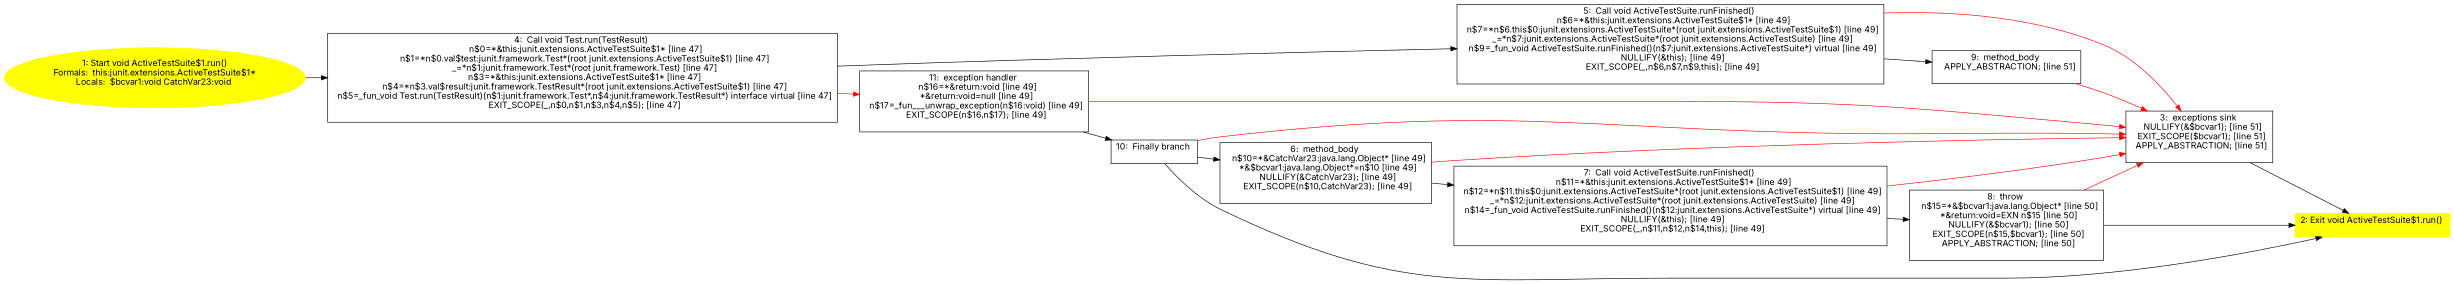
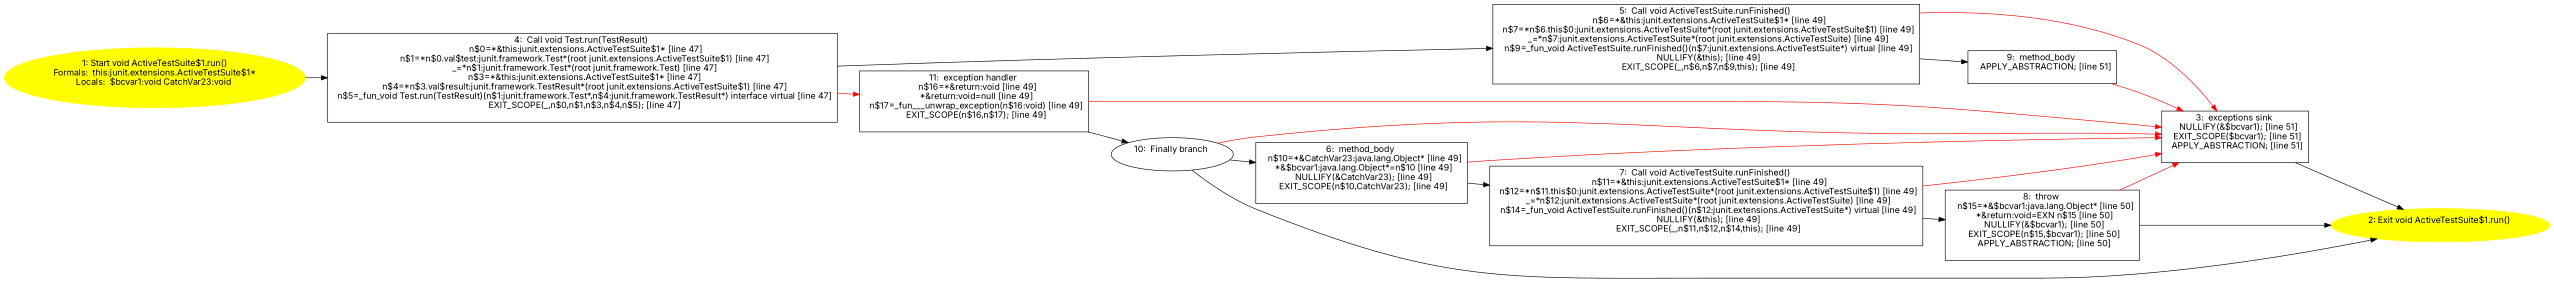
(1154, 152) -> (1172, 154)
(2373, 225) -> (2441, 225)
